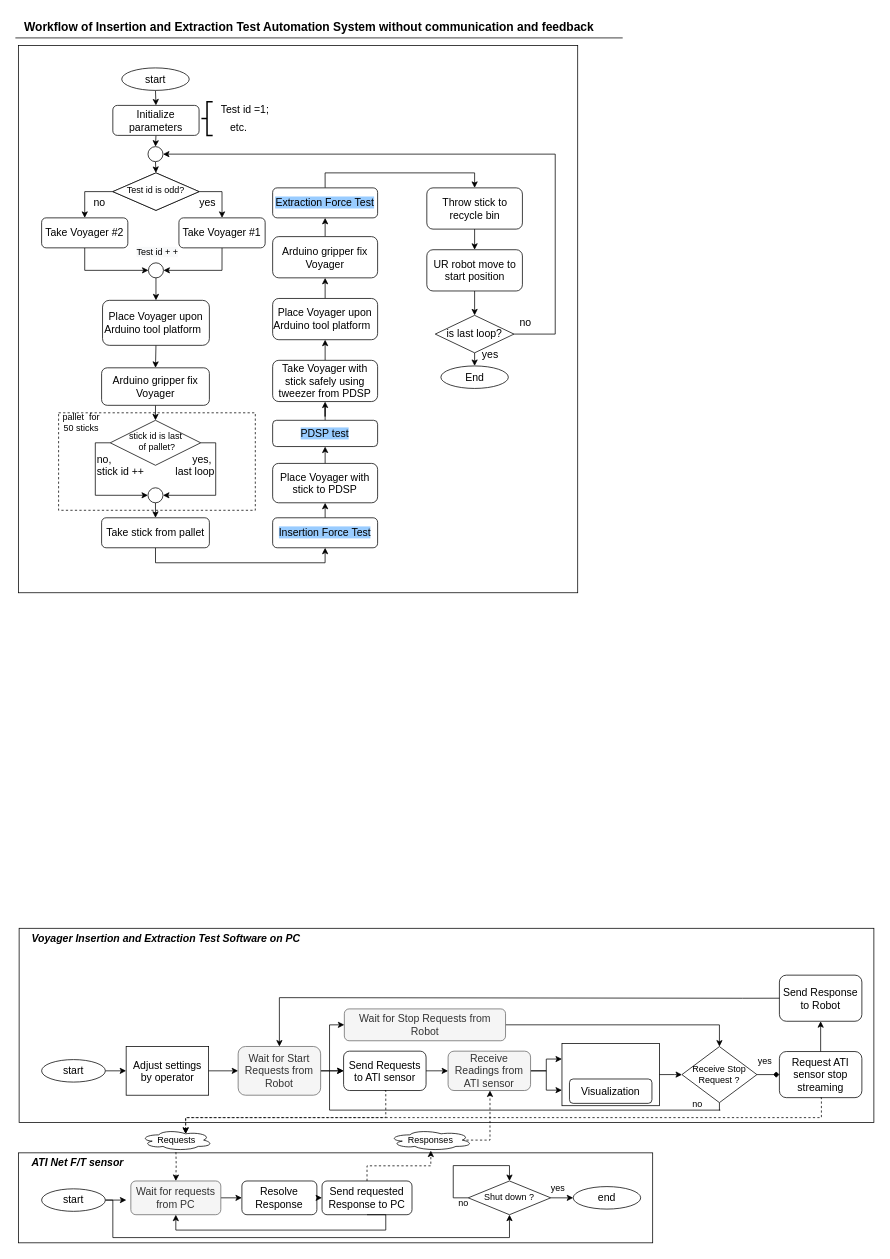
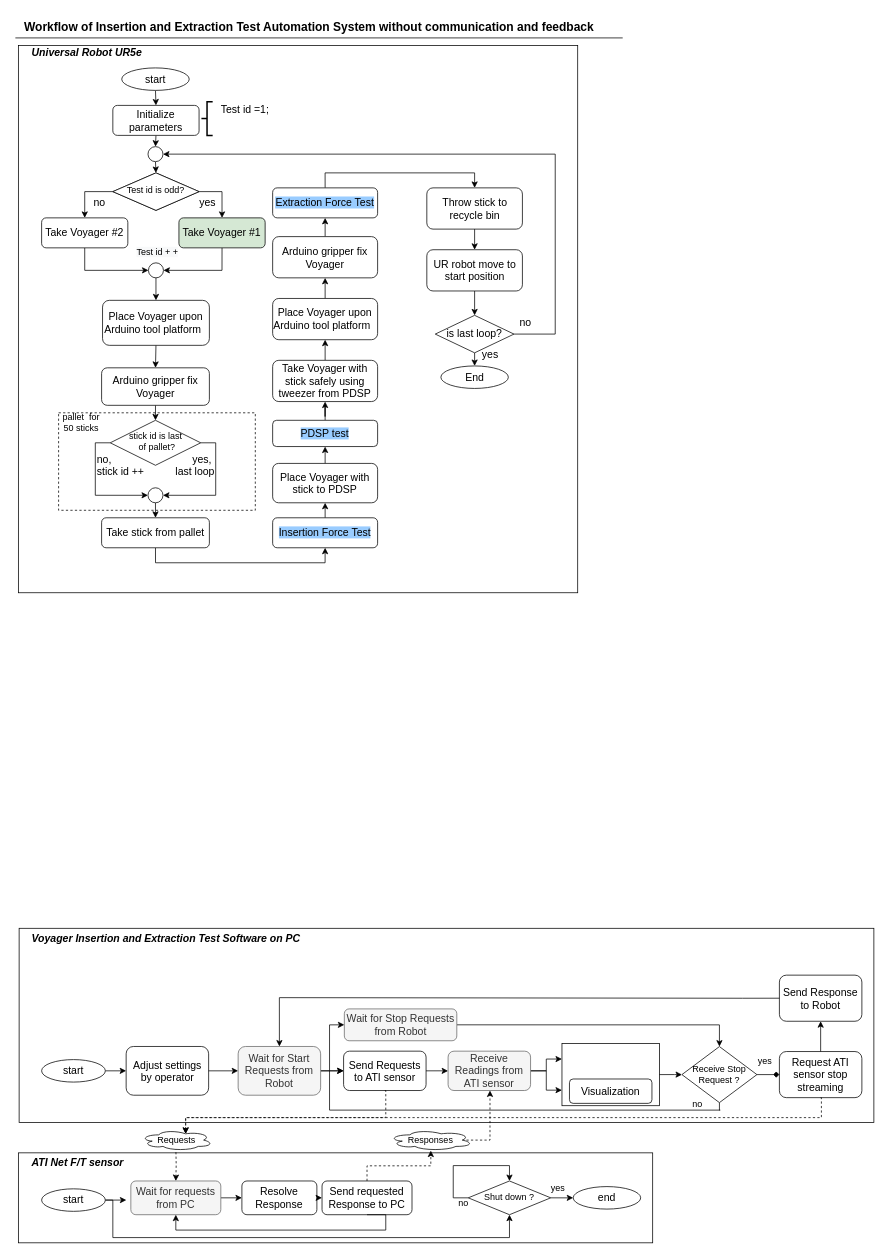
none -> (102, 53)
(239, 128) -> none
(222, 233) -> (222, 233)
(425, 1025) -> (401, 1025)
(167, 1071) -> (167, 1071)
